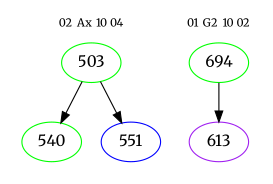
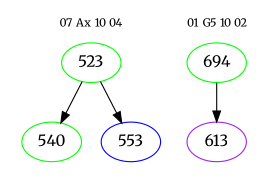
(91, 24) -> (91, 24)
(219, 24) -> (217, 24)
(91, 63) -> (91, 63)
(131, 142) -> (131, 142)
